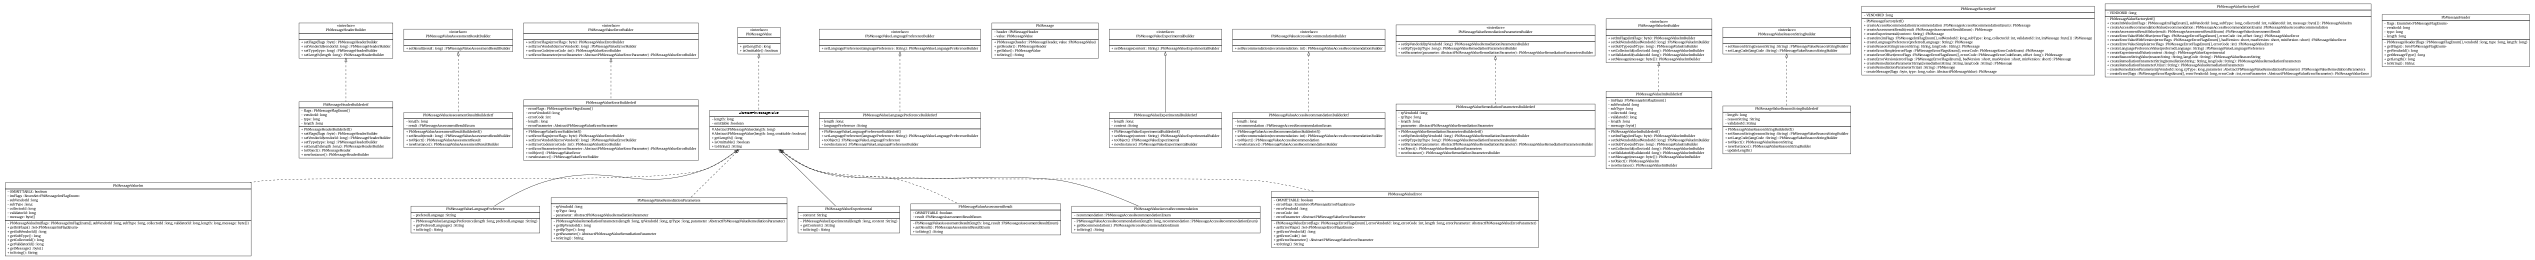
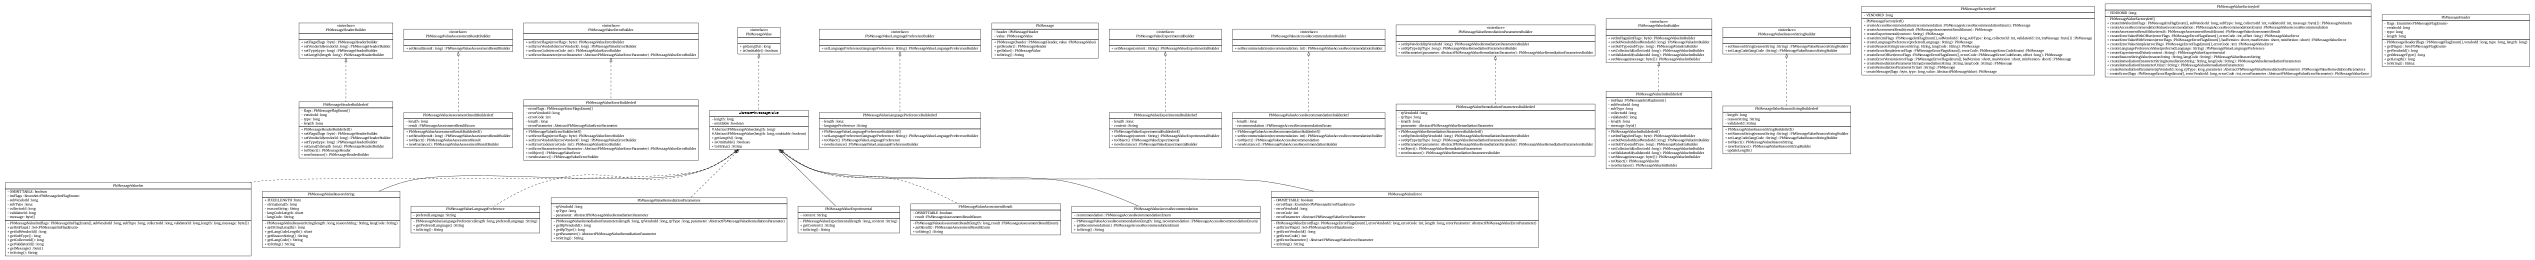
(1165, 84) -> (1165, 84)
(602, 175) -> (602, 175)
(1073, 179) -> (1073, 179)
none -> (331, 219)
